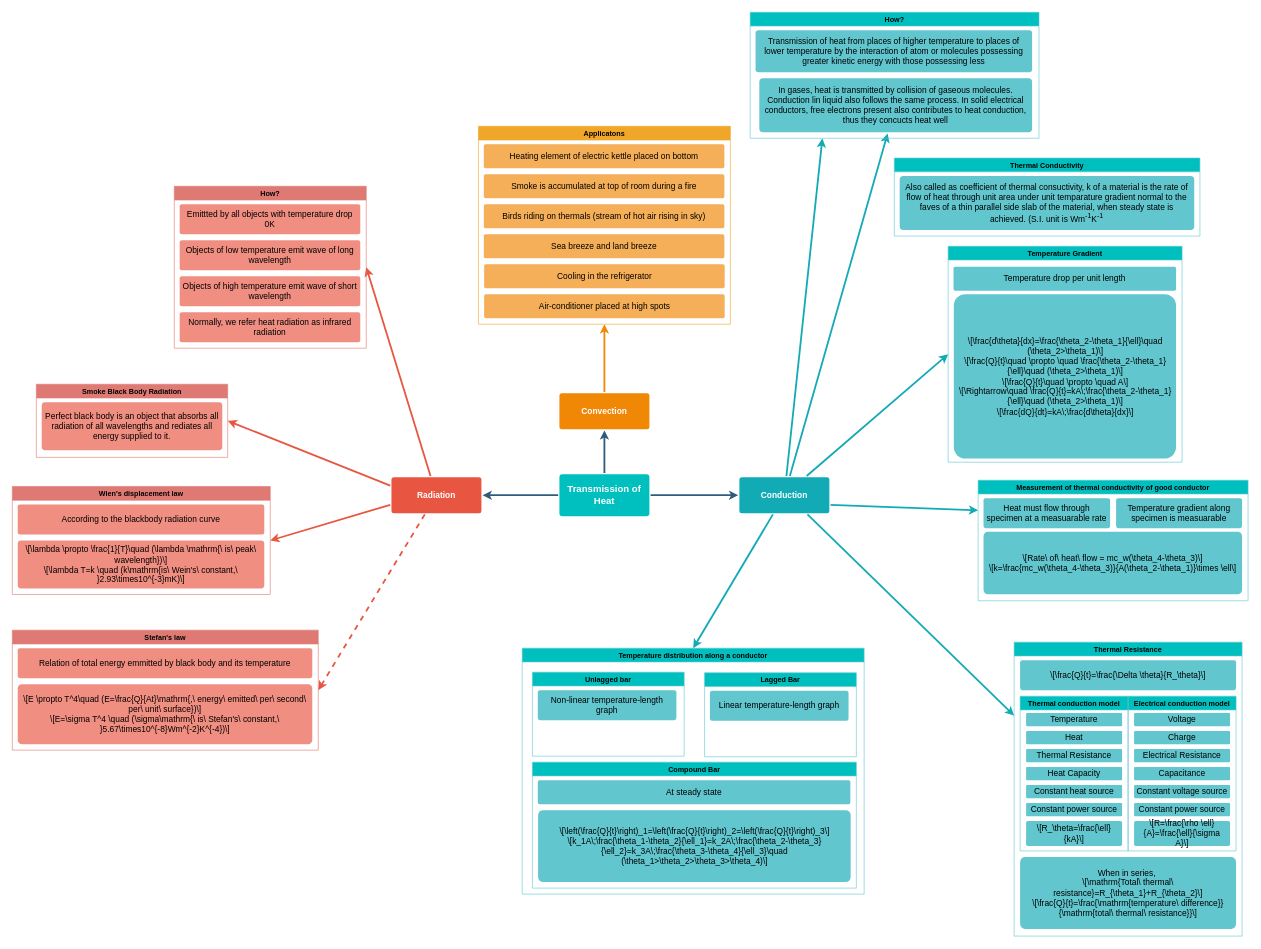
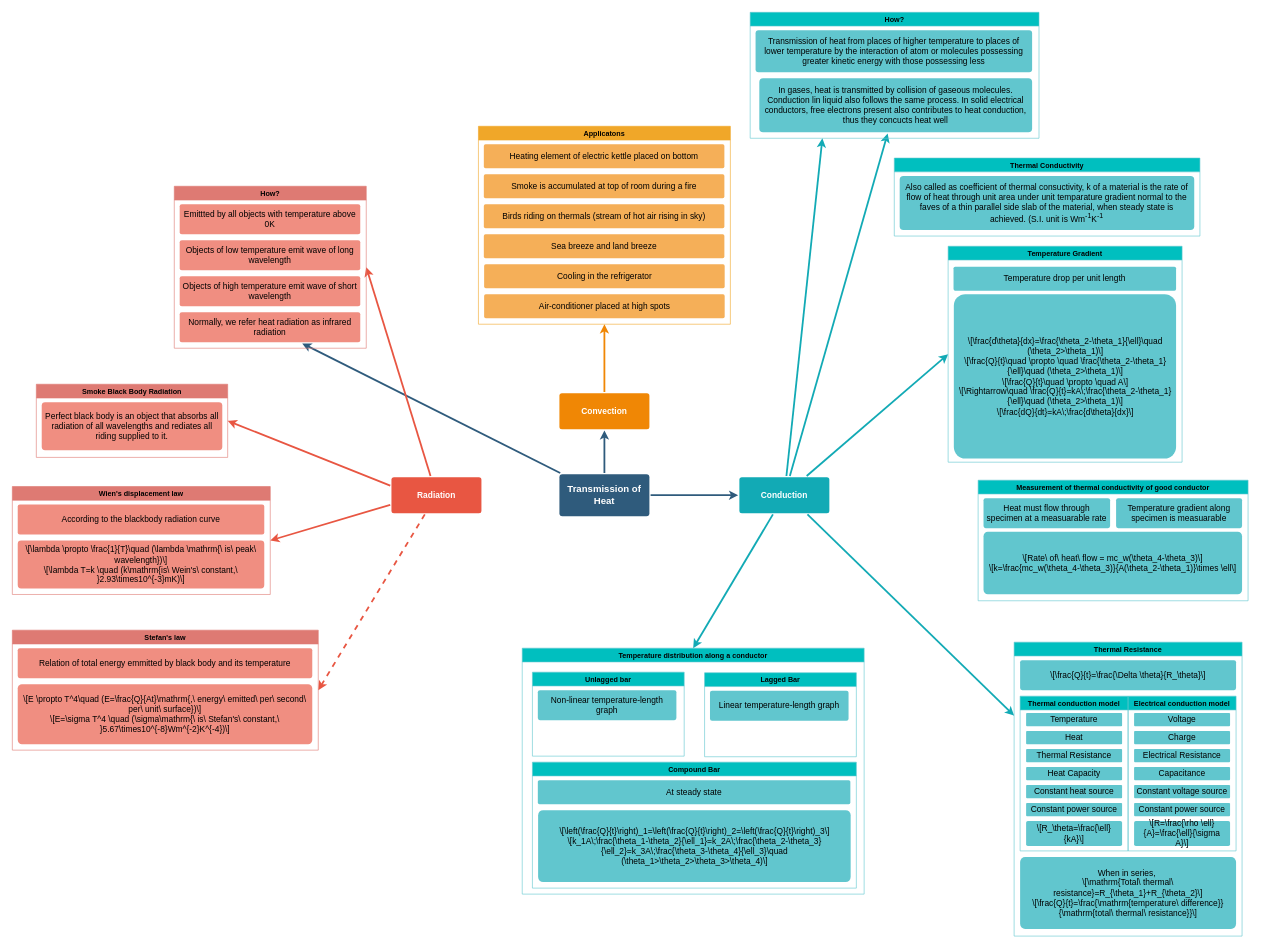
(270, 219) -> (270, 219)
(132, 426) -> (132, 426)
(524, 495) -> (438, 411)
(605, 495) -> (605, 495)
(901, 508) -> none
